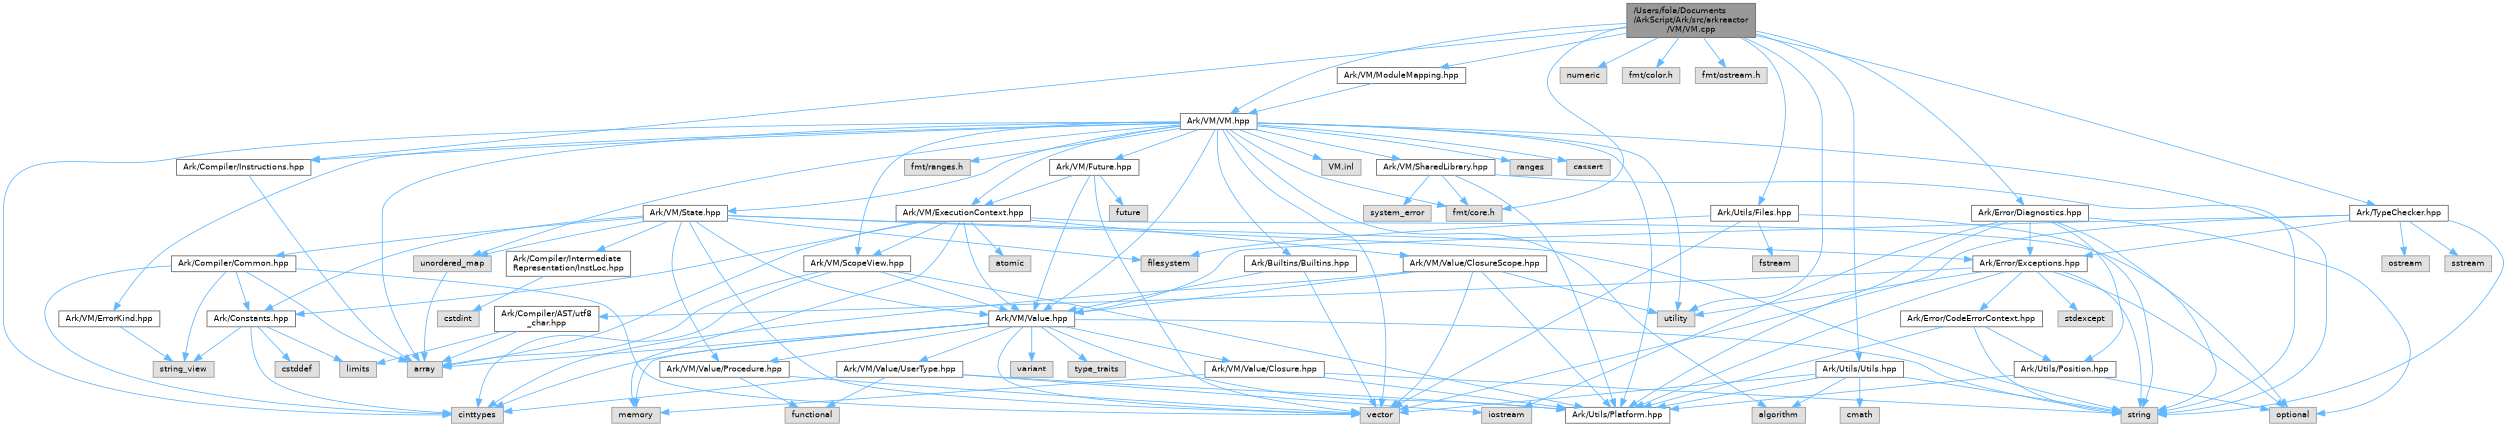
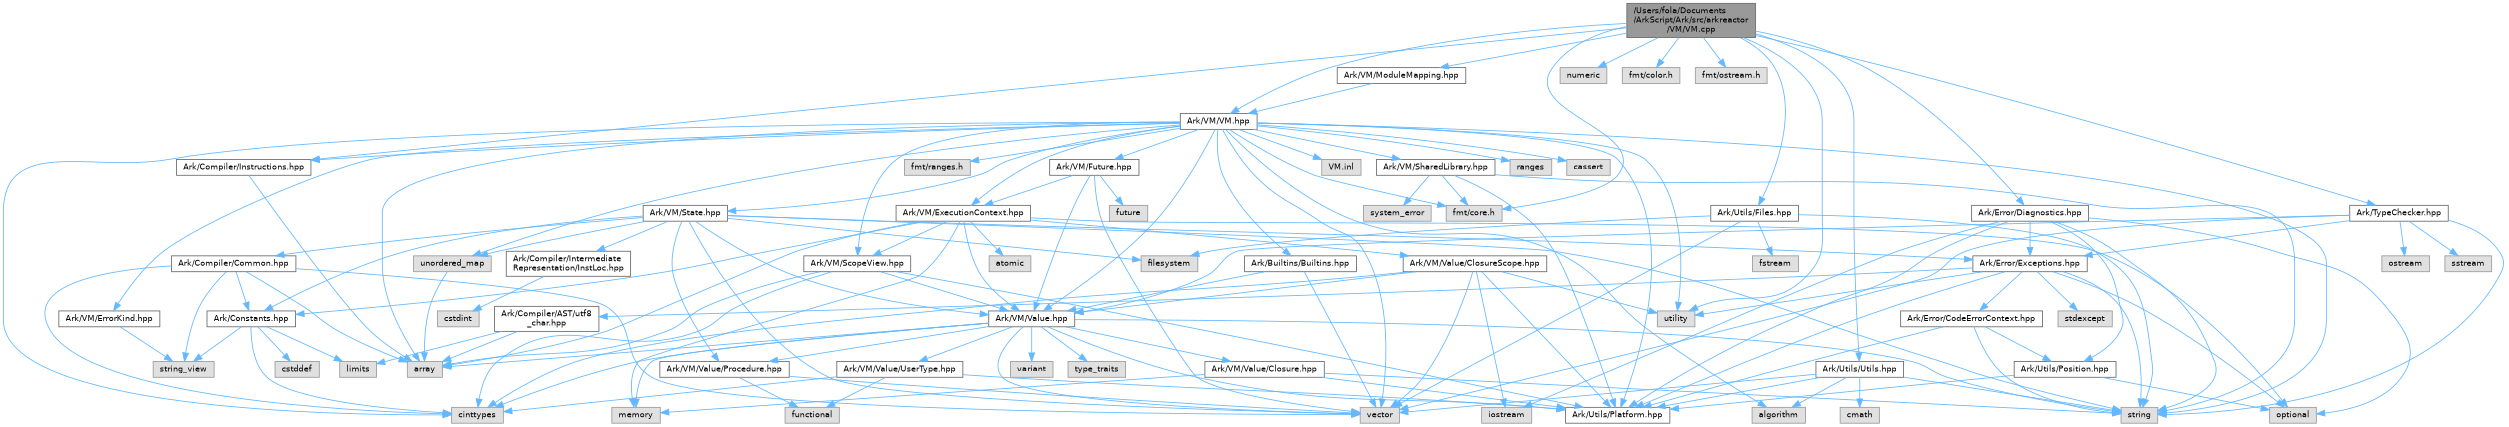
(1218, 393) -> (1490, 335)
